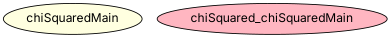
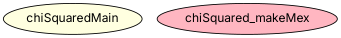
(272, 19) -> (247, 19)
